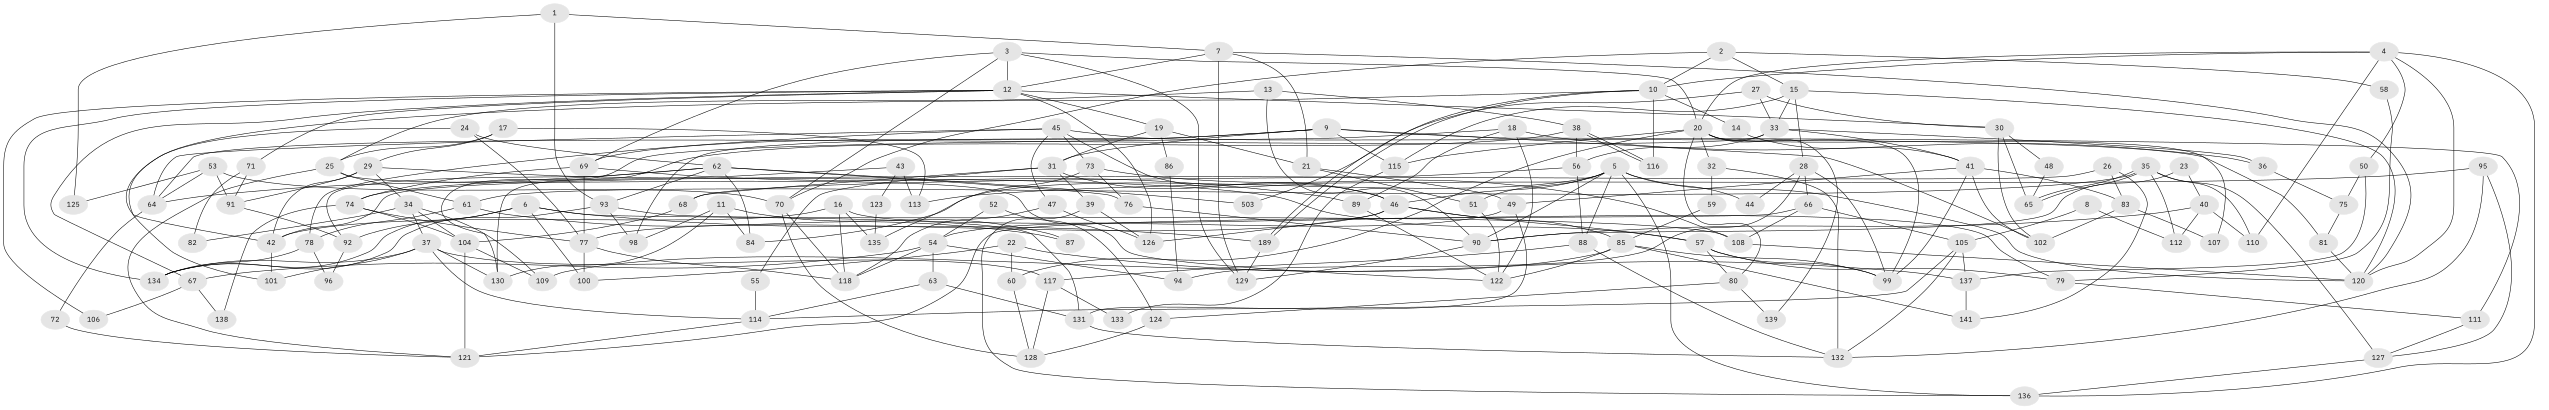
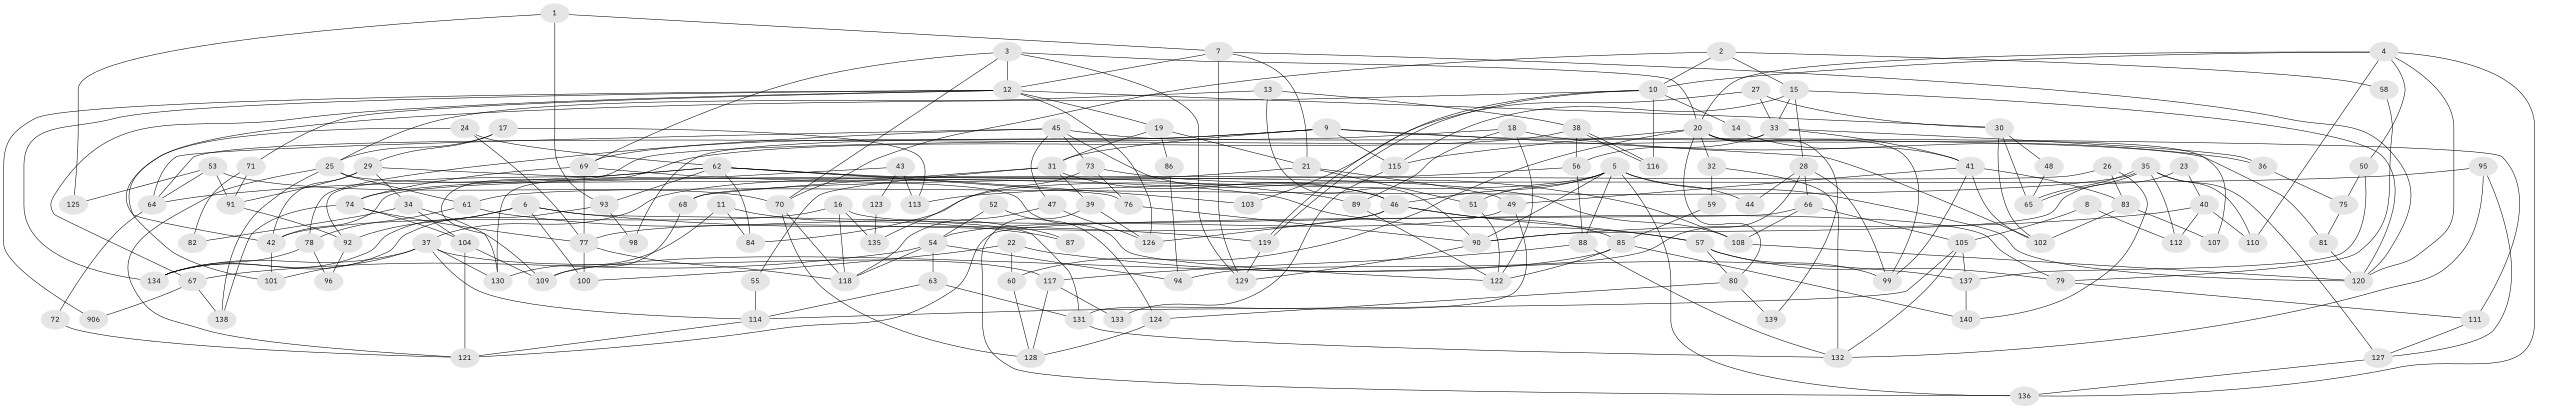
(1248, 205) -> (1248, 205)
(1145, 218) -> (1232, 179)
(418, 224) -> (668, 195)
none -> (247, 225)
(678, 225) -> none
(572, 232) -> (628, 264)
(1265, 243) -> (1265, 243)
(1768, 258) -> none
(94, 320) -> (94, 320)
(1966, 320) -> (1966, 320)
